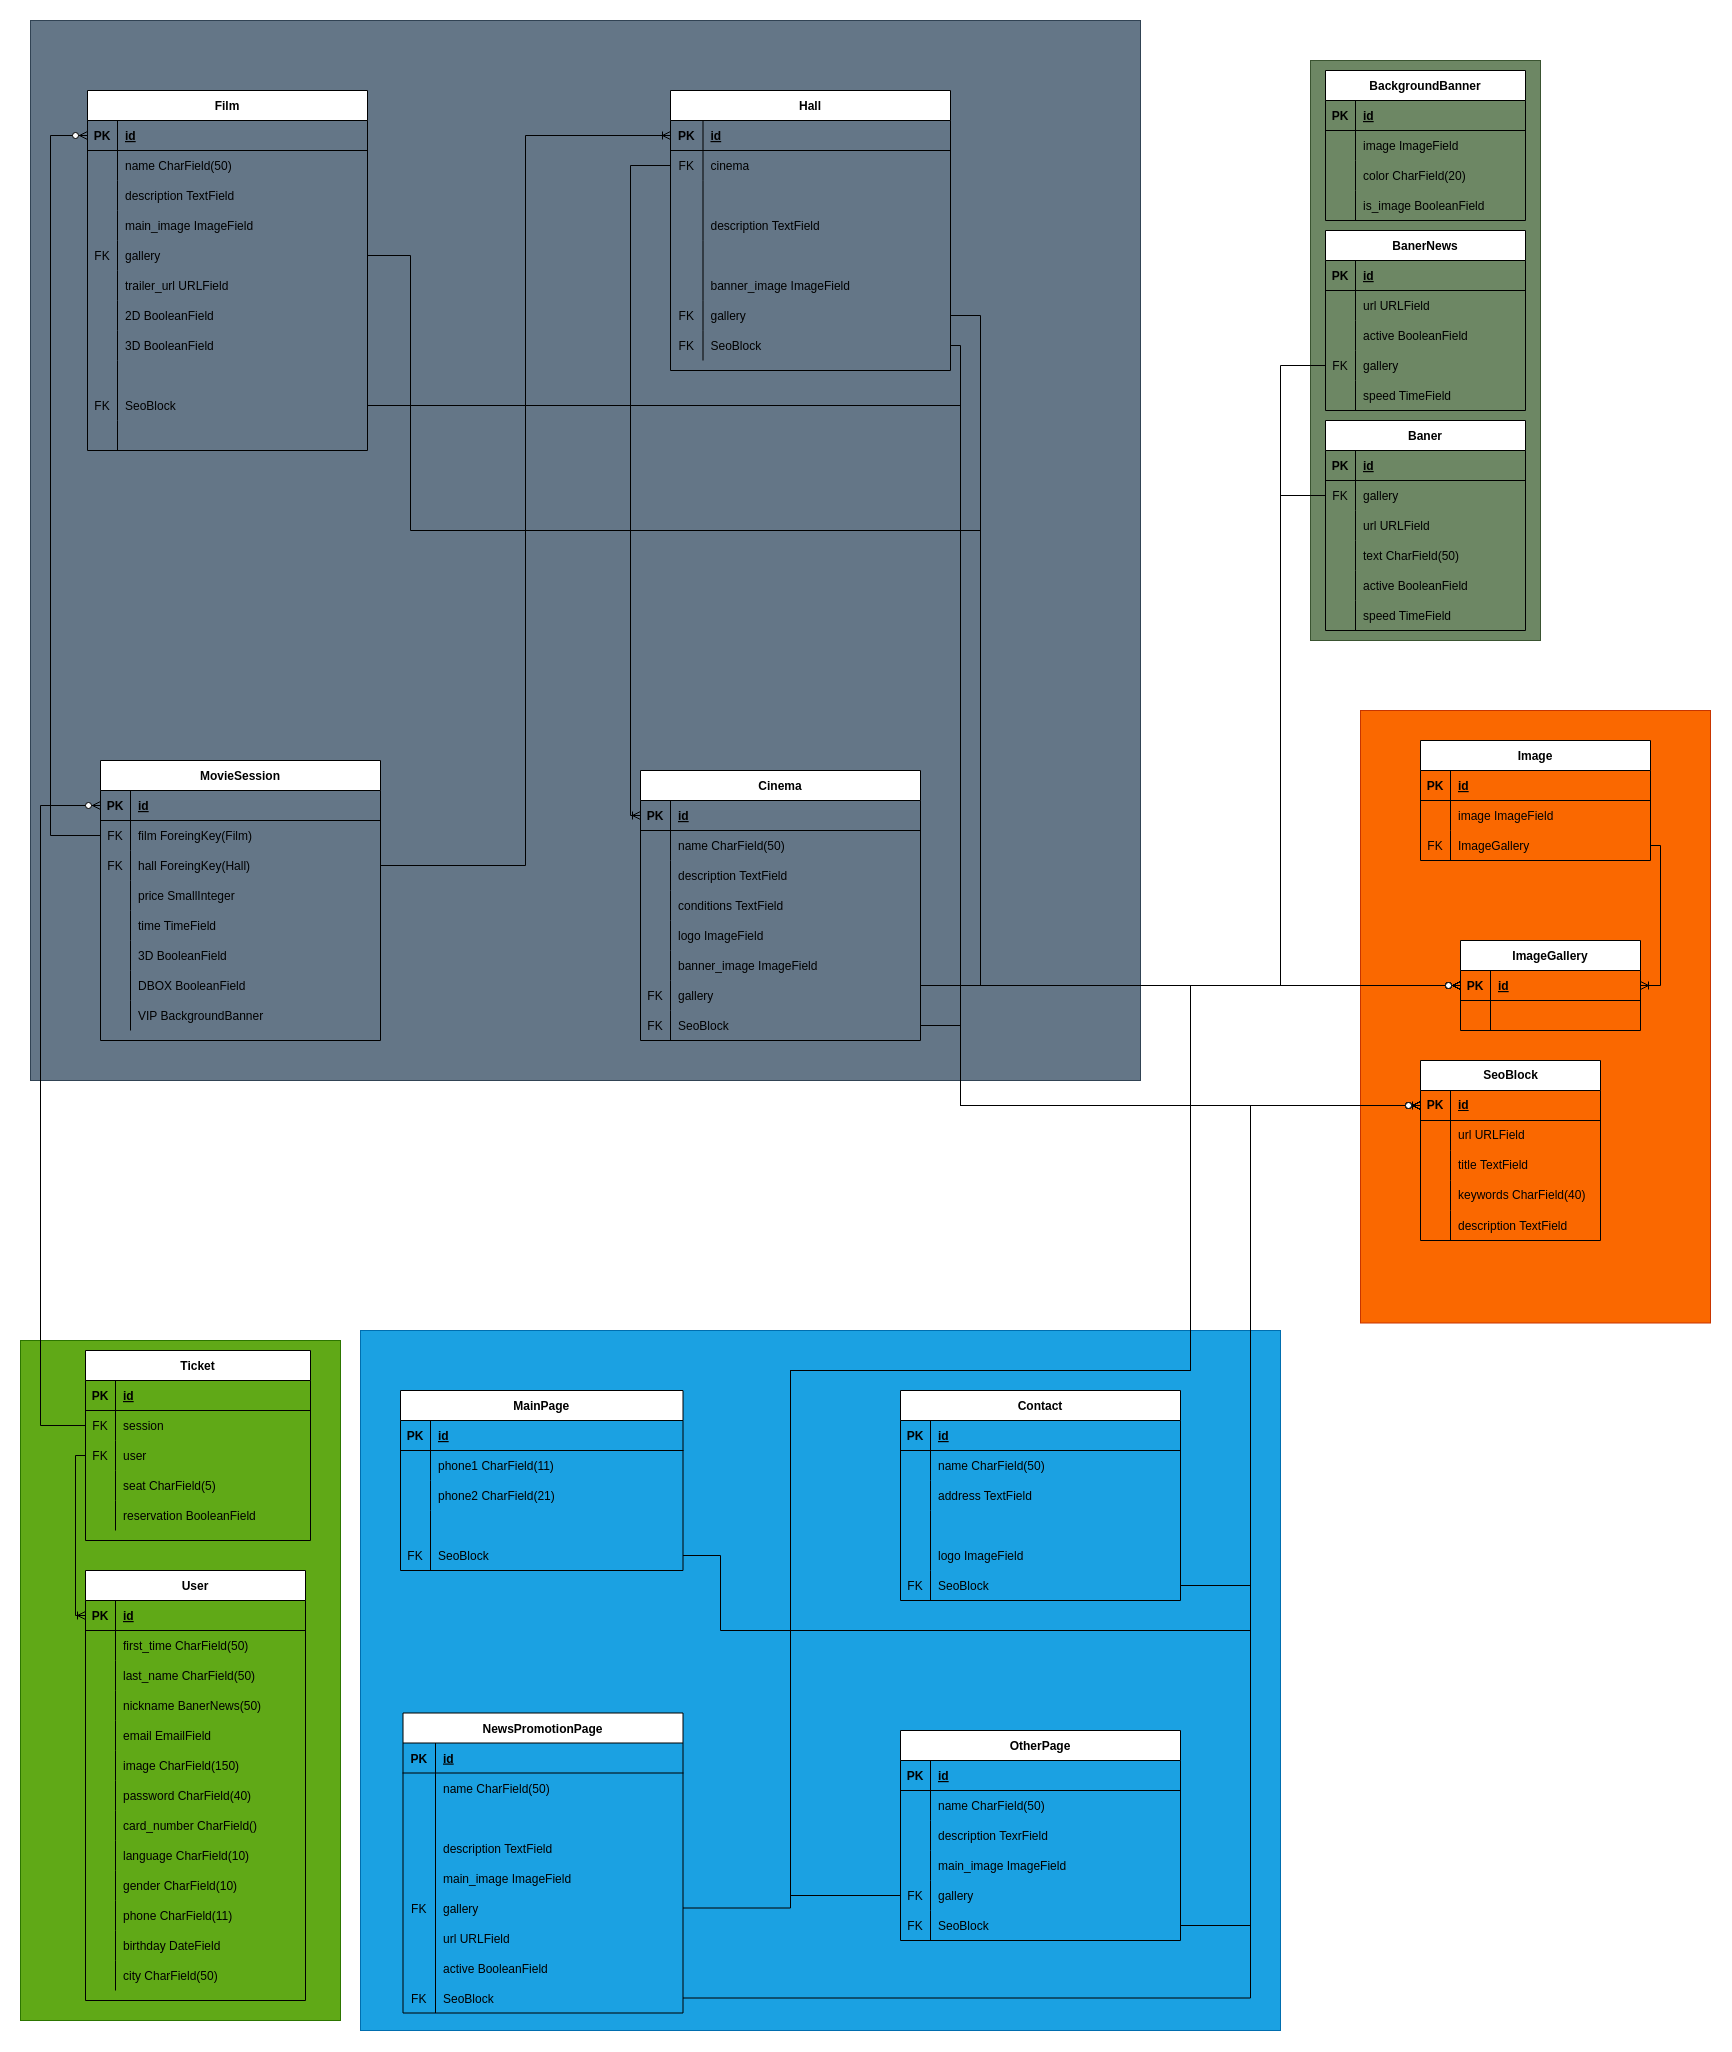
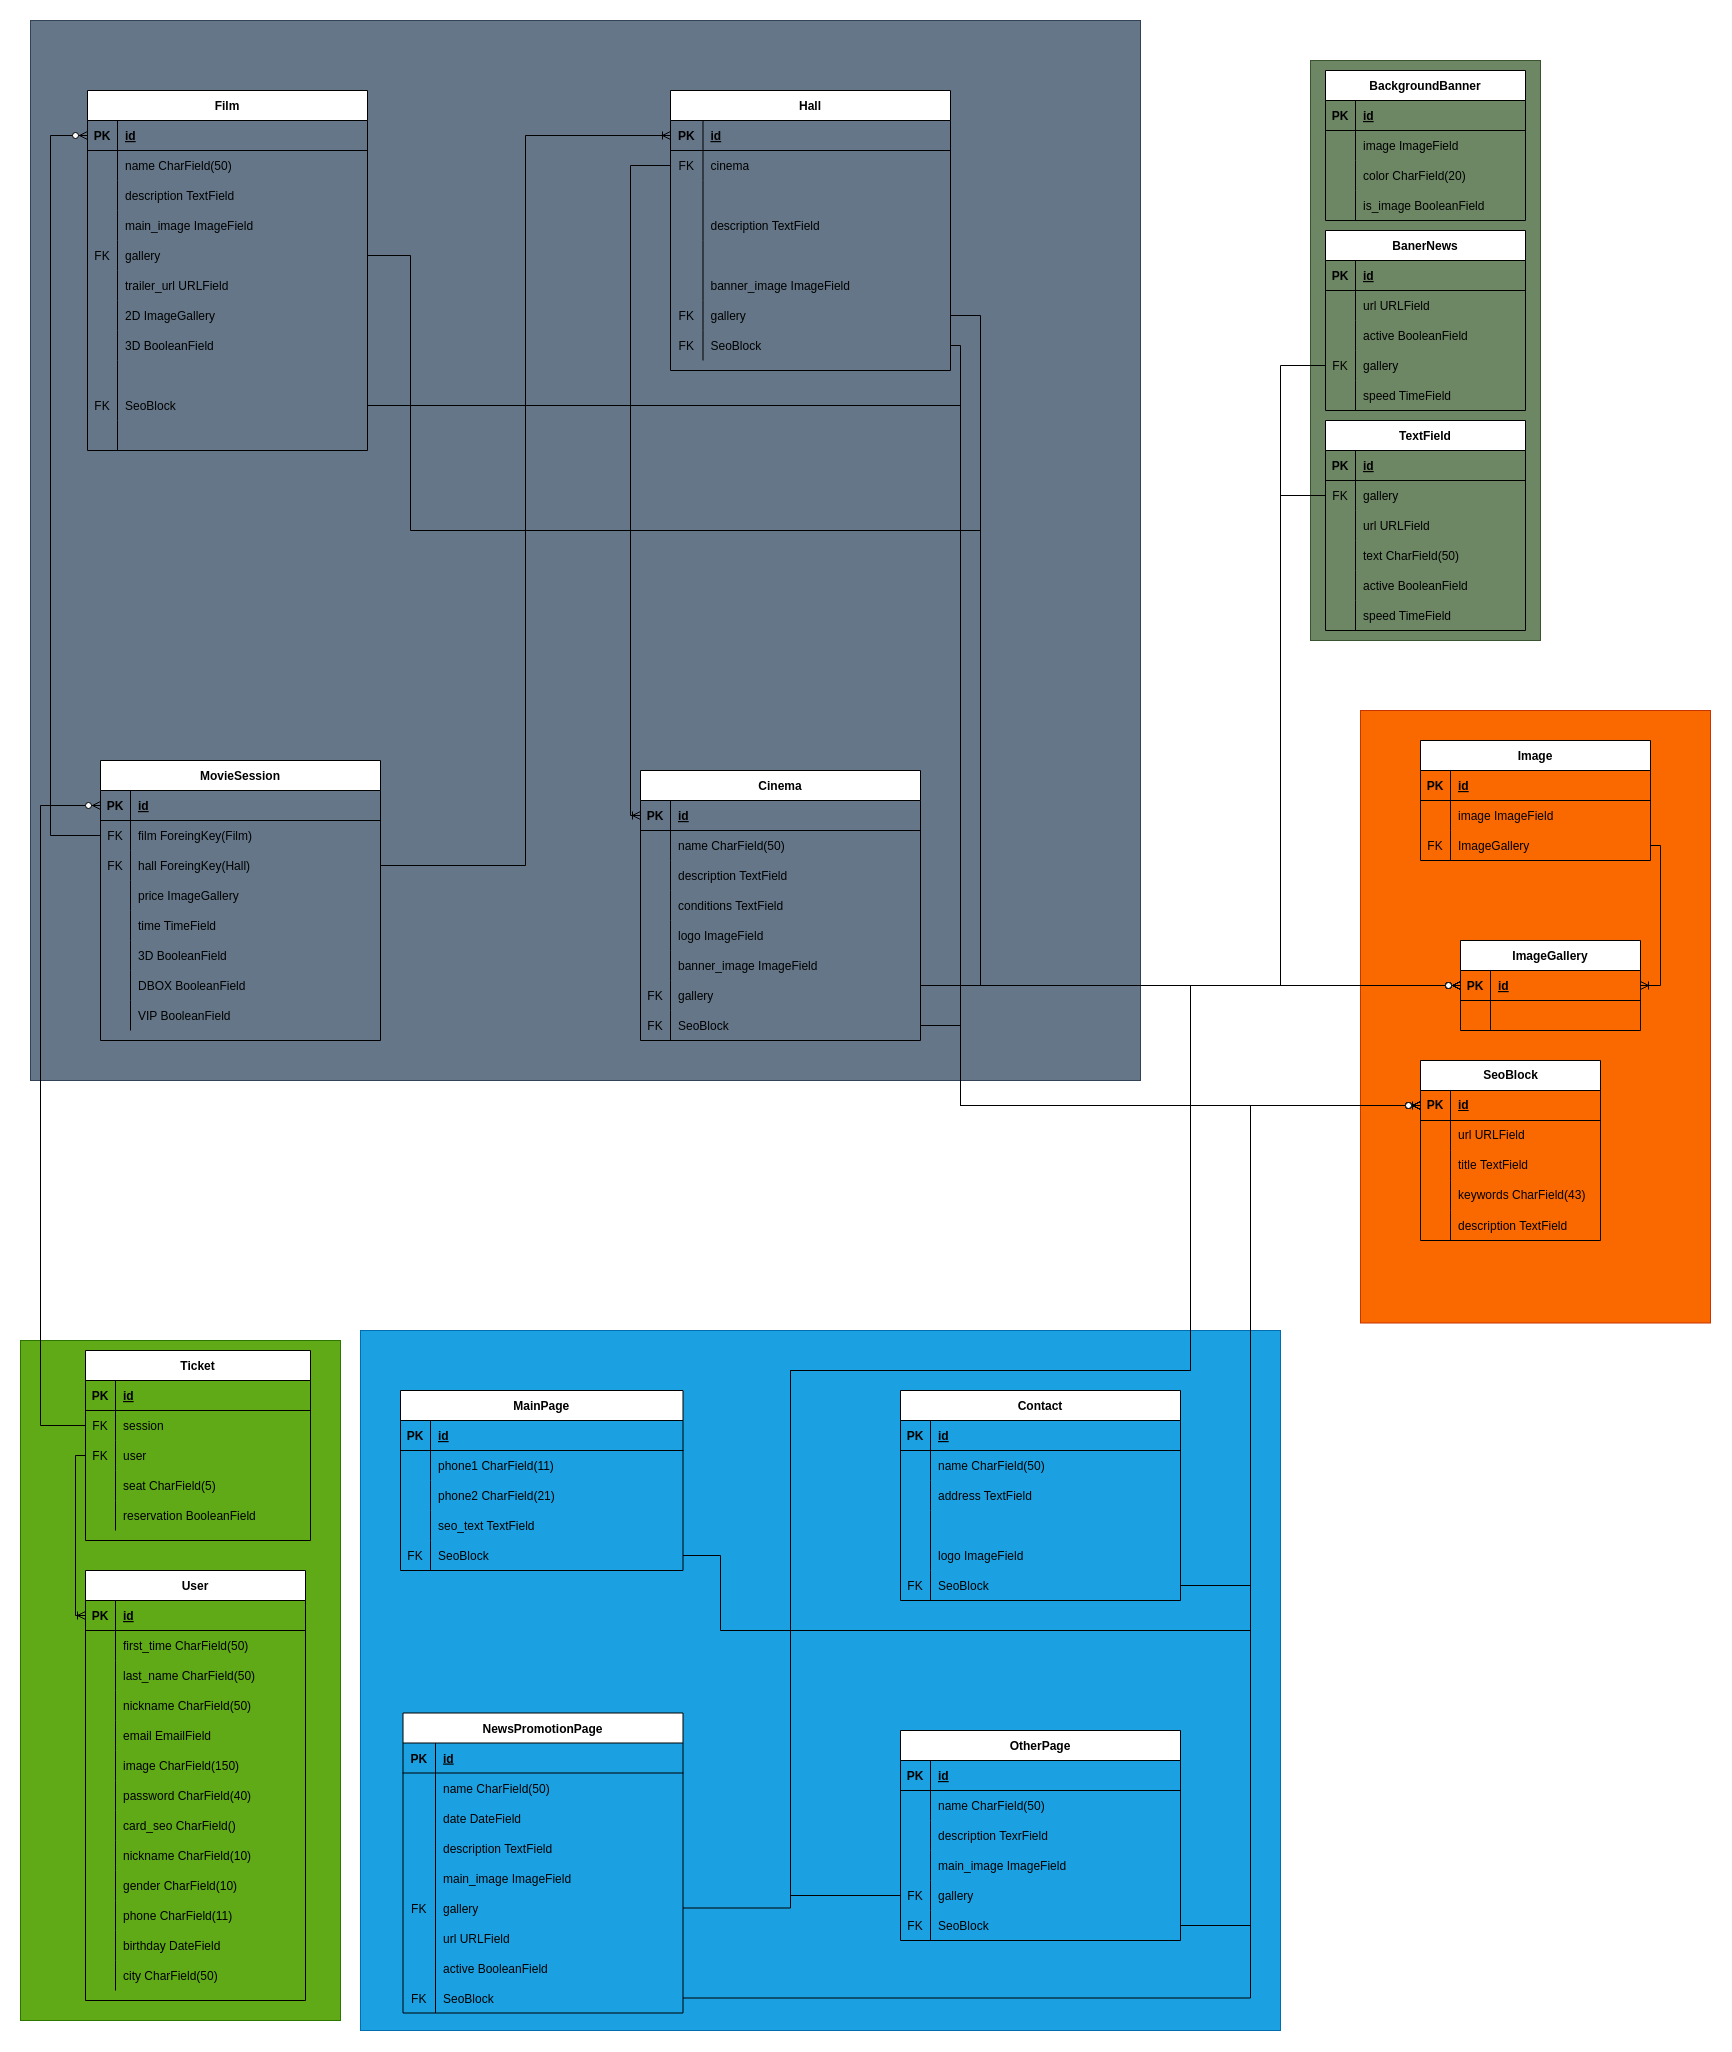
(169, 316) -> (171, 316)
(1425, 436) -> (1425, 436)
(192, 896) -> (192, 896)
(204, 1016) -> (186, 1016)
(1529, 1196) -> (1529, 1196)
none -> (557, 1526)
(194, 1706) -> (191, 1706)
none -> (559, 1818)
(196, 1826) -> (186, 1826)
(191, 1856) -> (191, 1856)
